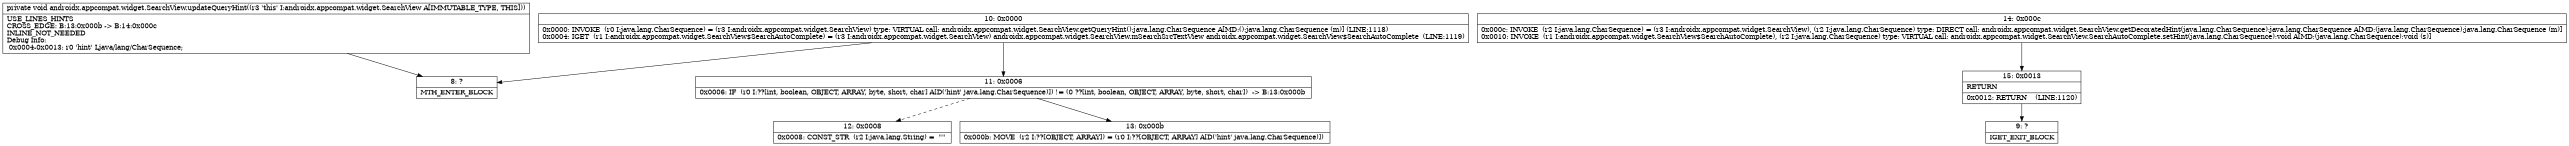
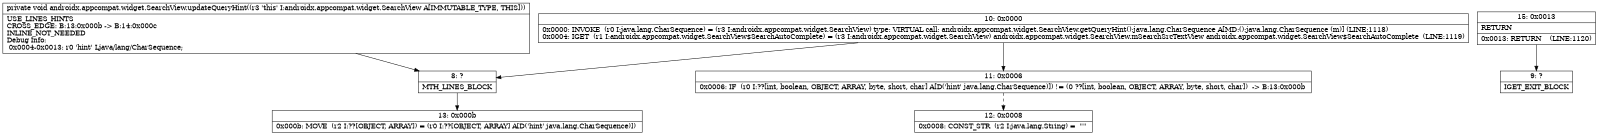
(2022, 28) -> none
(457, 93) -> (457, 87)
(2022, 98) -> (1536, 39)
(1072, 109) -> (457, 99)
